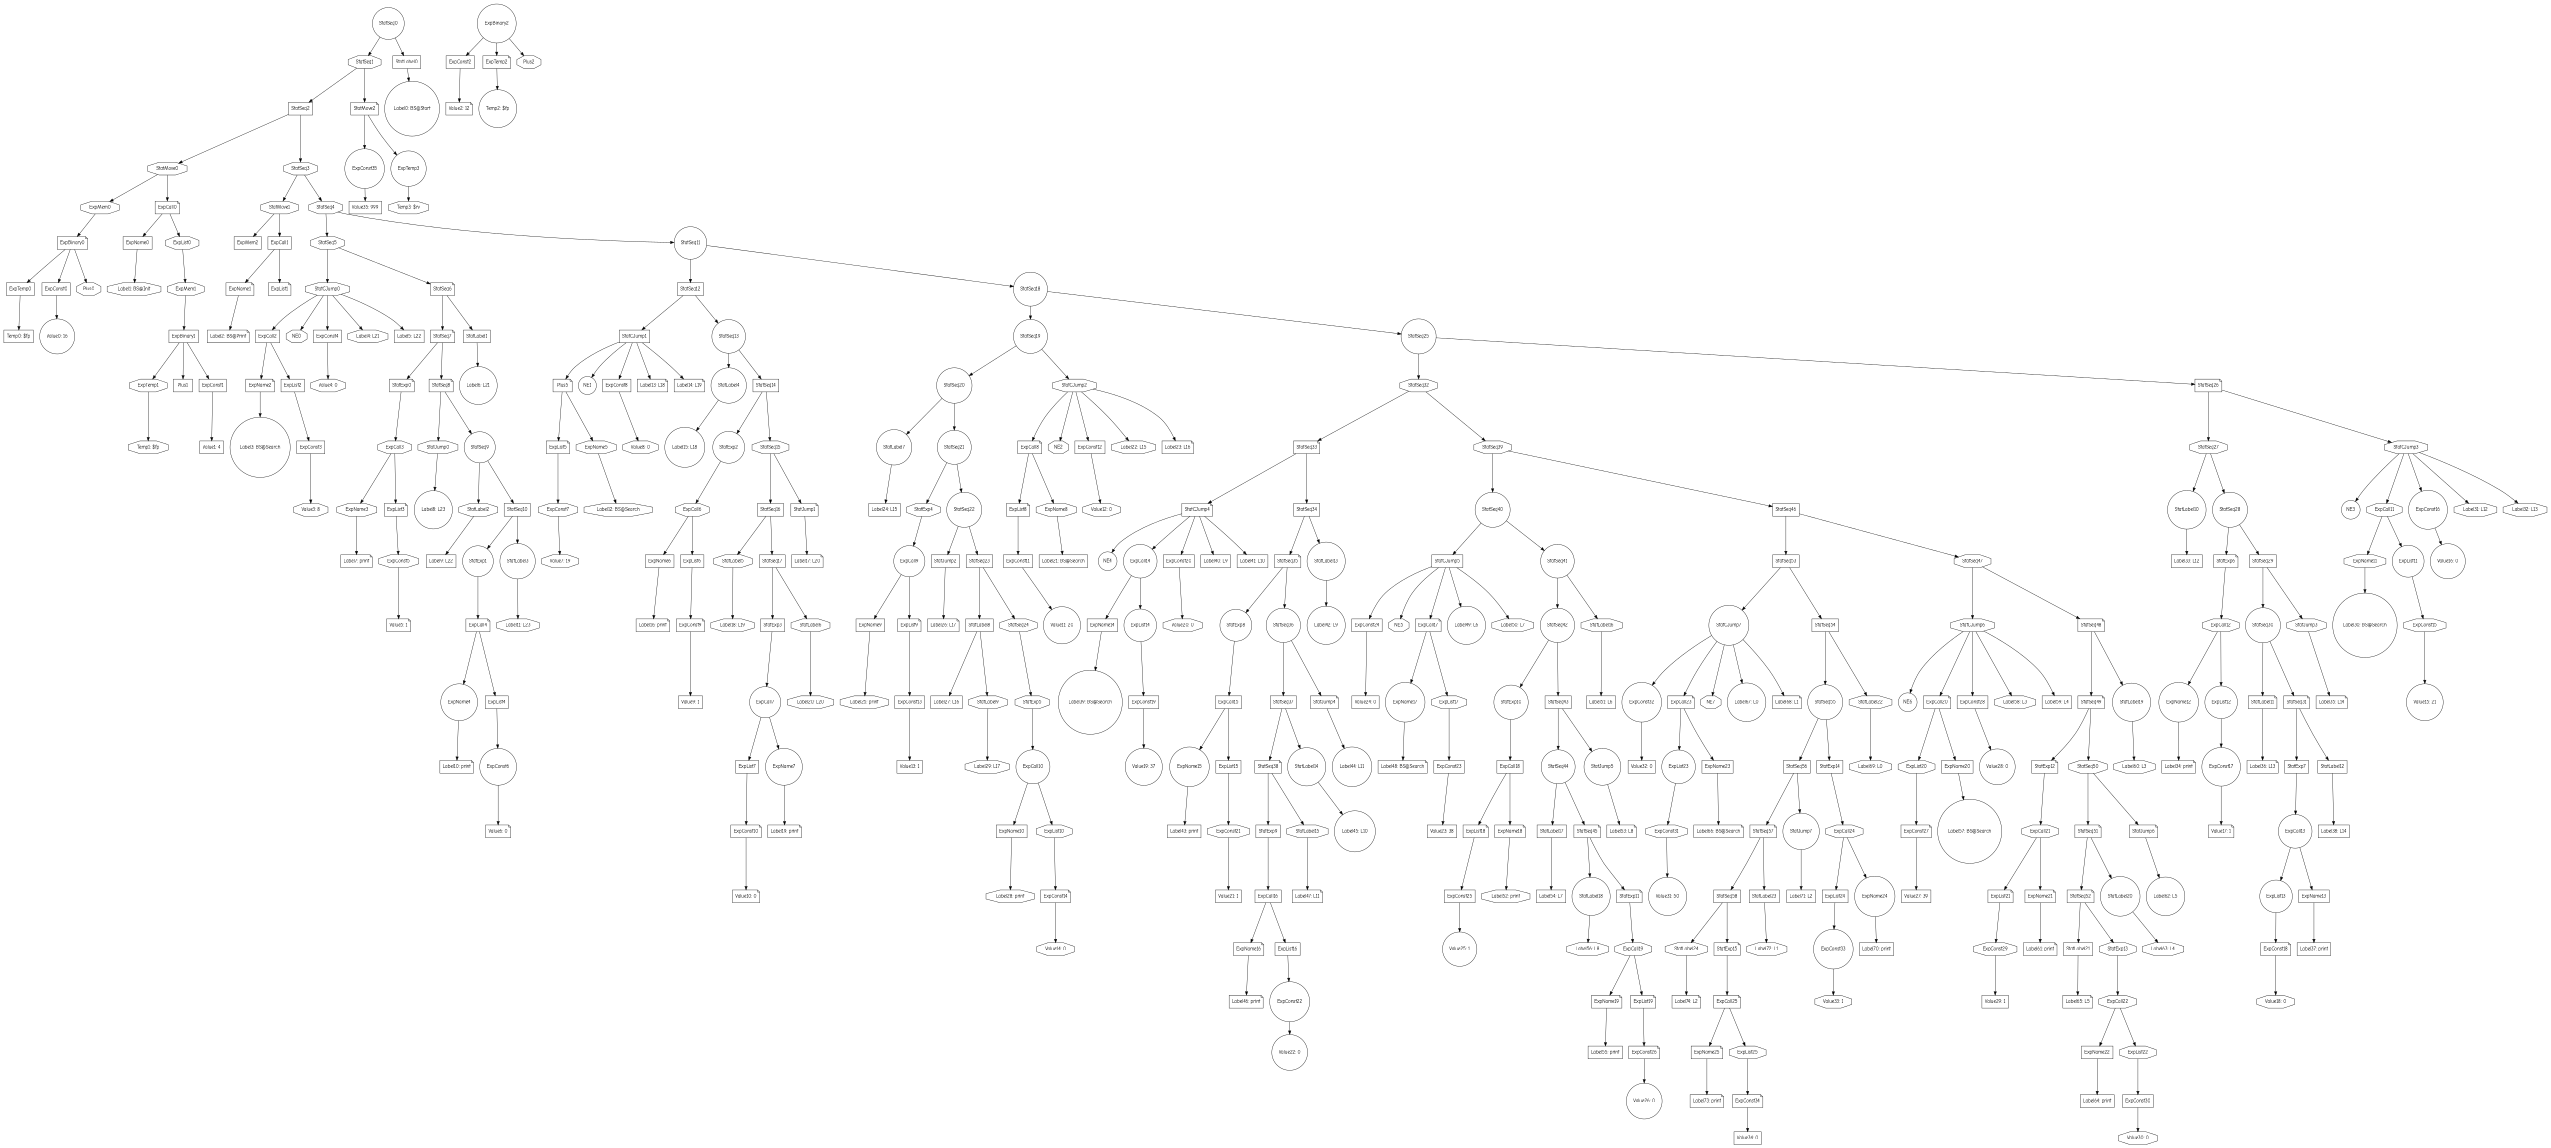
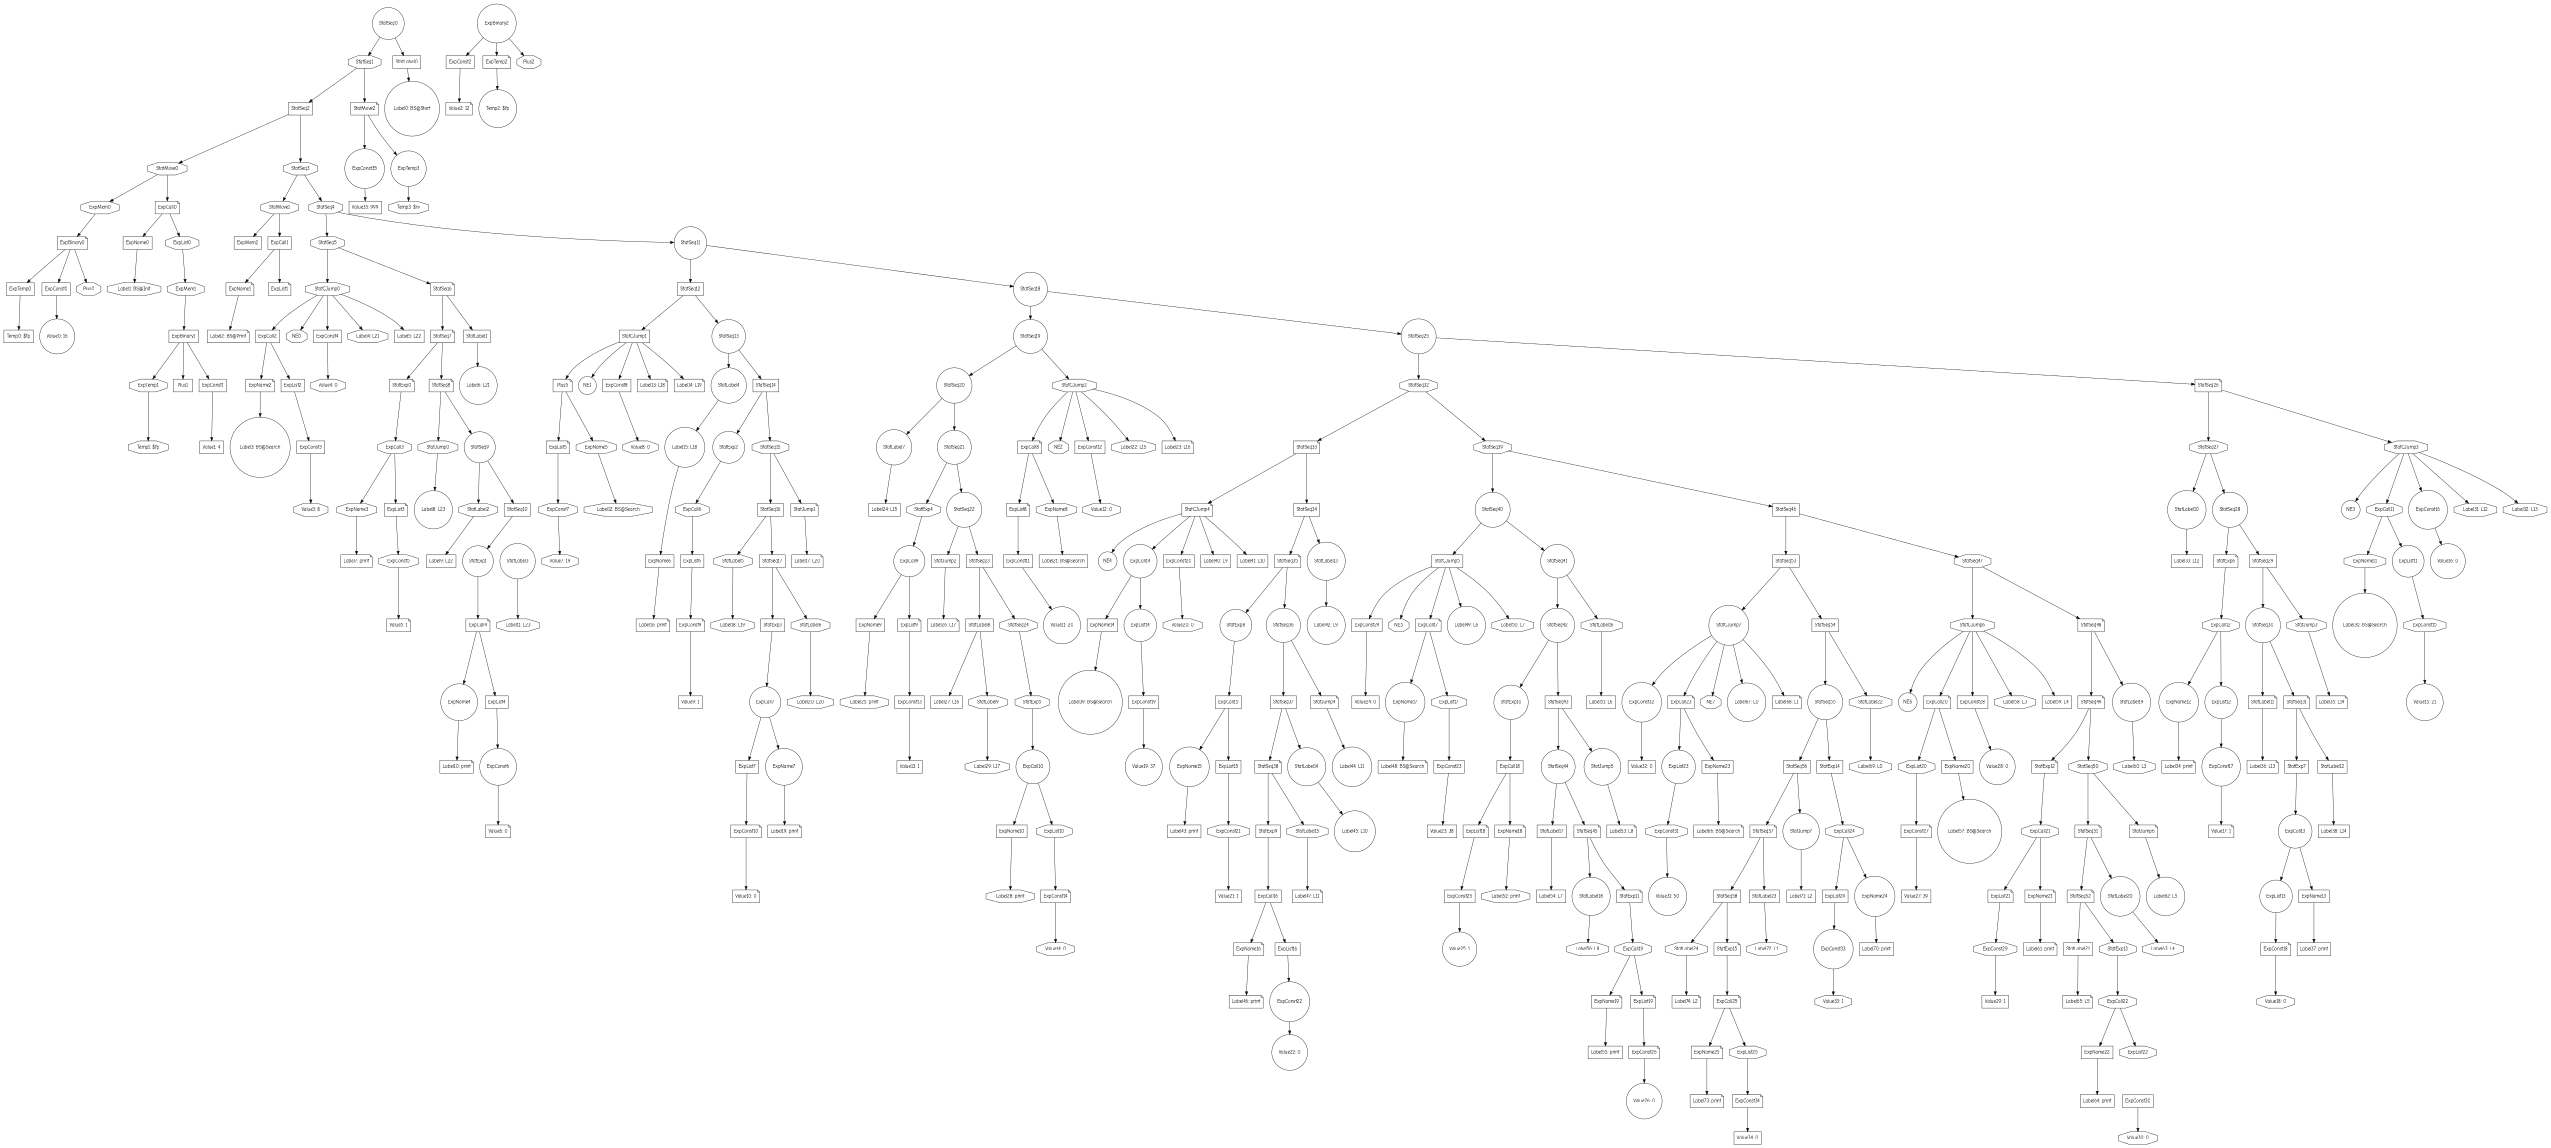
(517, 528) -> none
(677, 534) -> (668, 508)
(2138, 1075) -> none
